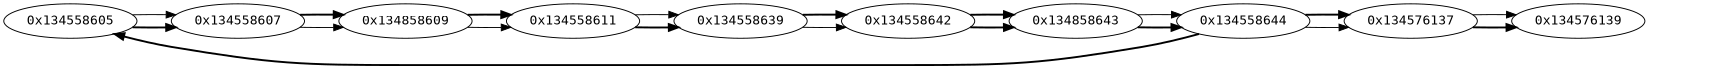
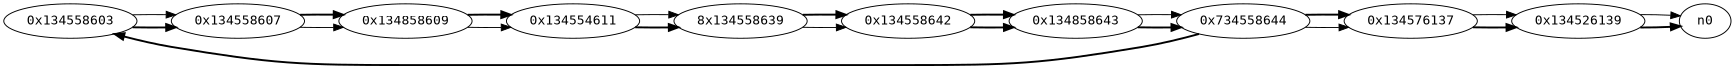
(70, 21) -> (70, 21)
(573, 21) -> (573, 21)
(741, 21) -> (741, 21)
(1243, 21) -> (1243, 21)
(1578, 21) -> (1578, 21)
none -> (1705, 21)
